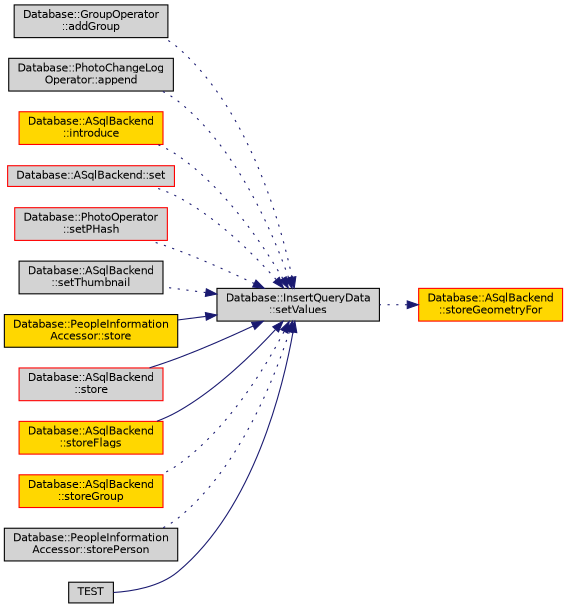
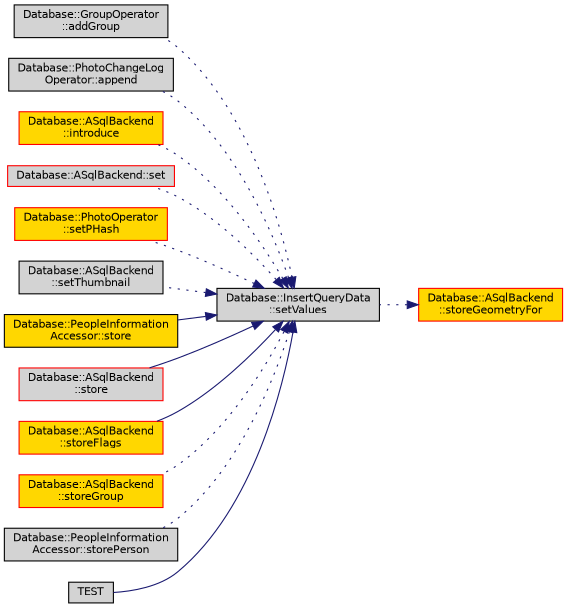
(91, 224) -> (91, 224)
